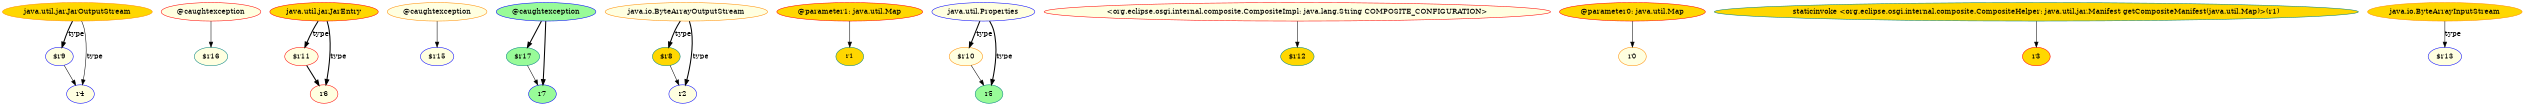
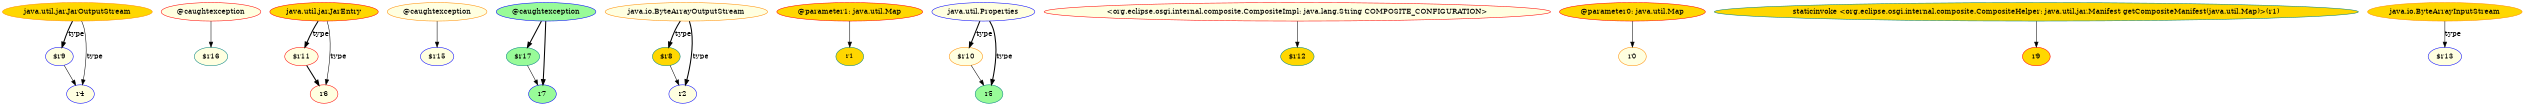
(330, 50) -> (330, 50)
(2036, 57) -> (2036, 57)
